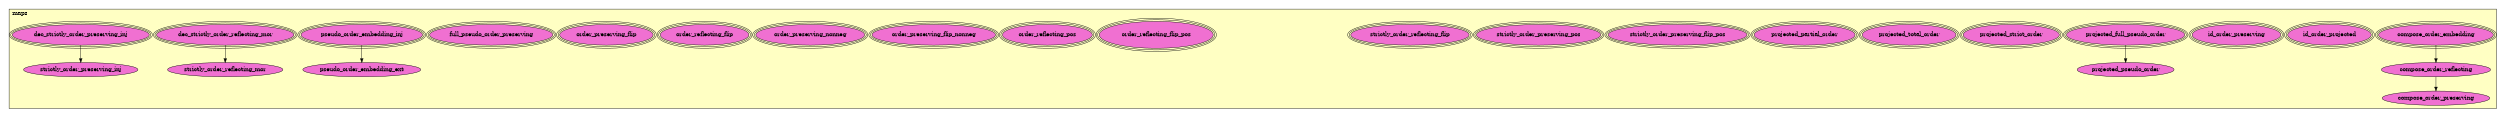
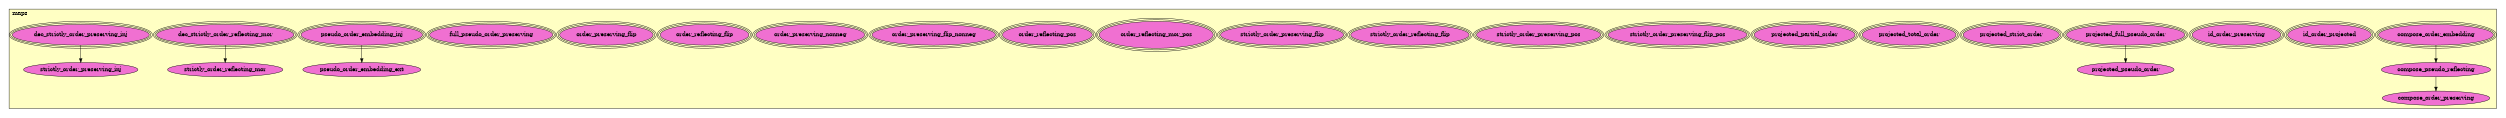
(1156, 35) -> (1156, 35)
none -> (1282, 35)
(2436, 70) -> (2436, 70)
